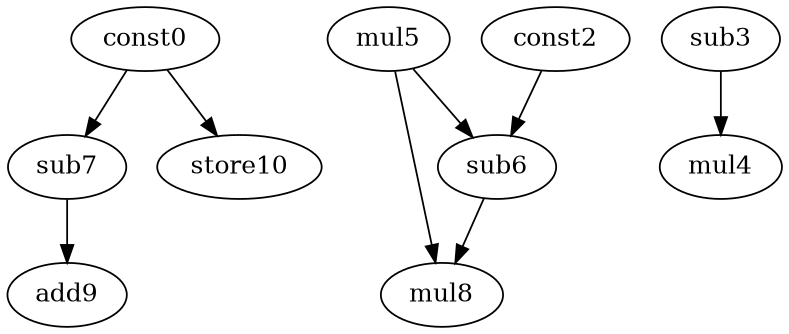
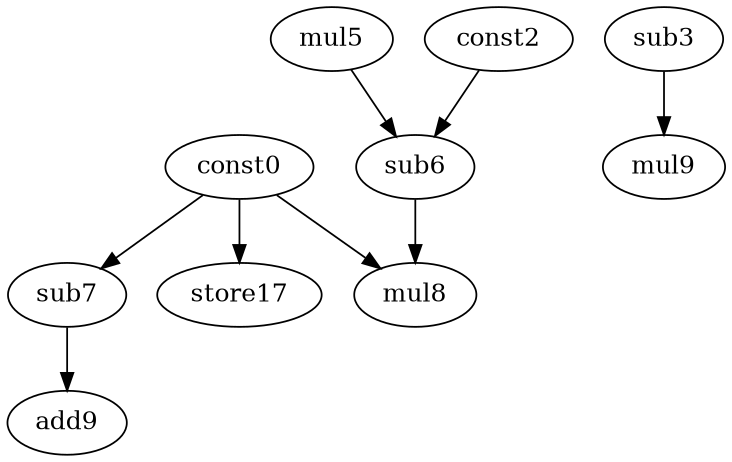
(413, 158) -> (321, 227)
(239, 167) -> (239, 295)
(721, 167) -> (664, 167)
